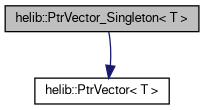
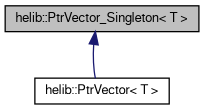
(111, 49) -> (93, 62)
